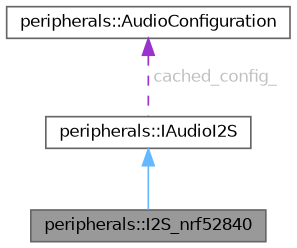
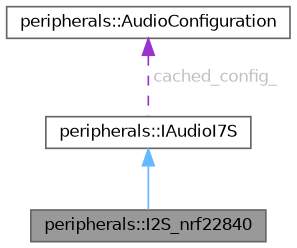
(148, 132) -> (148, 132)
(148, 226) -> (148, 226)
